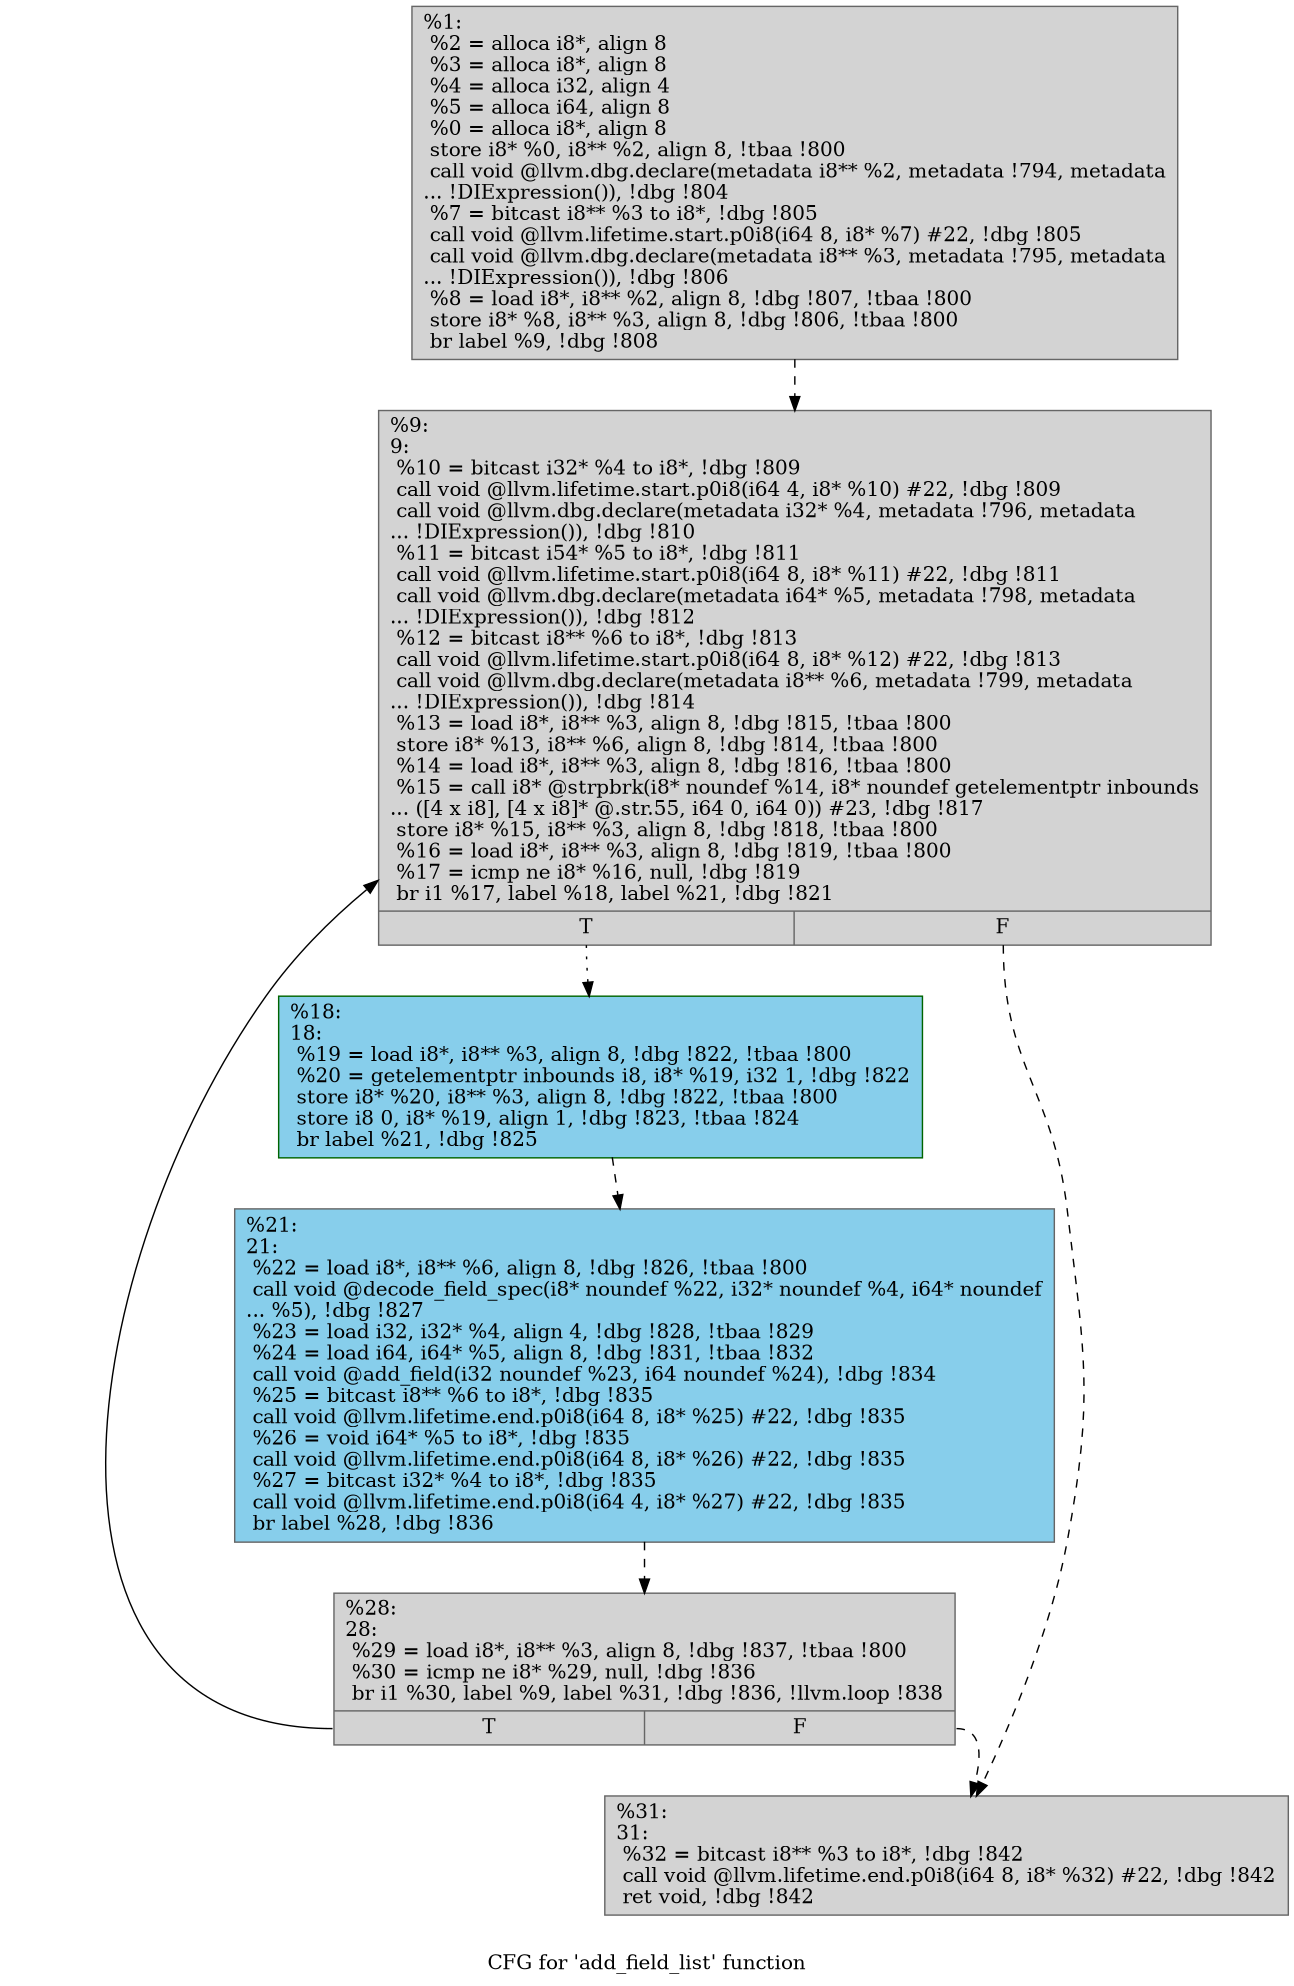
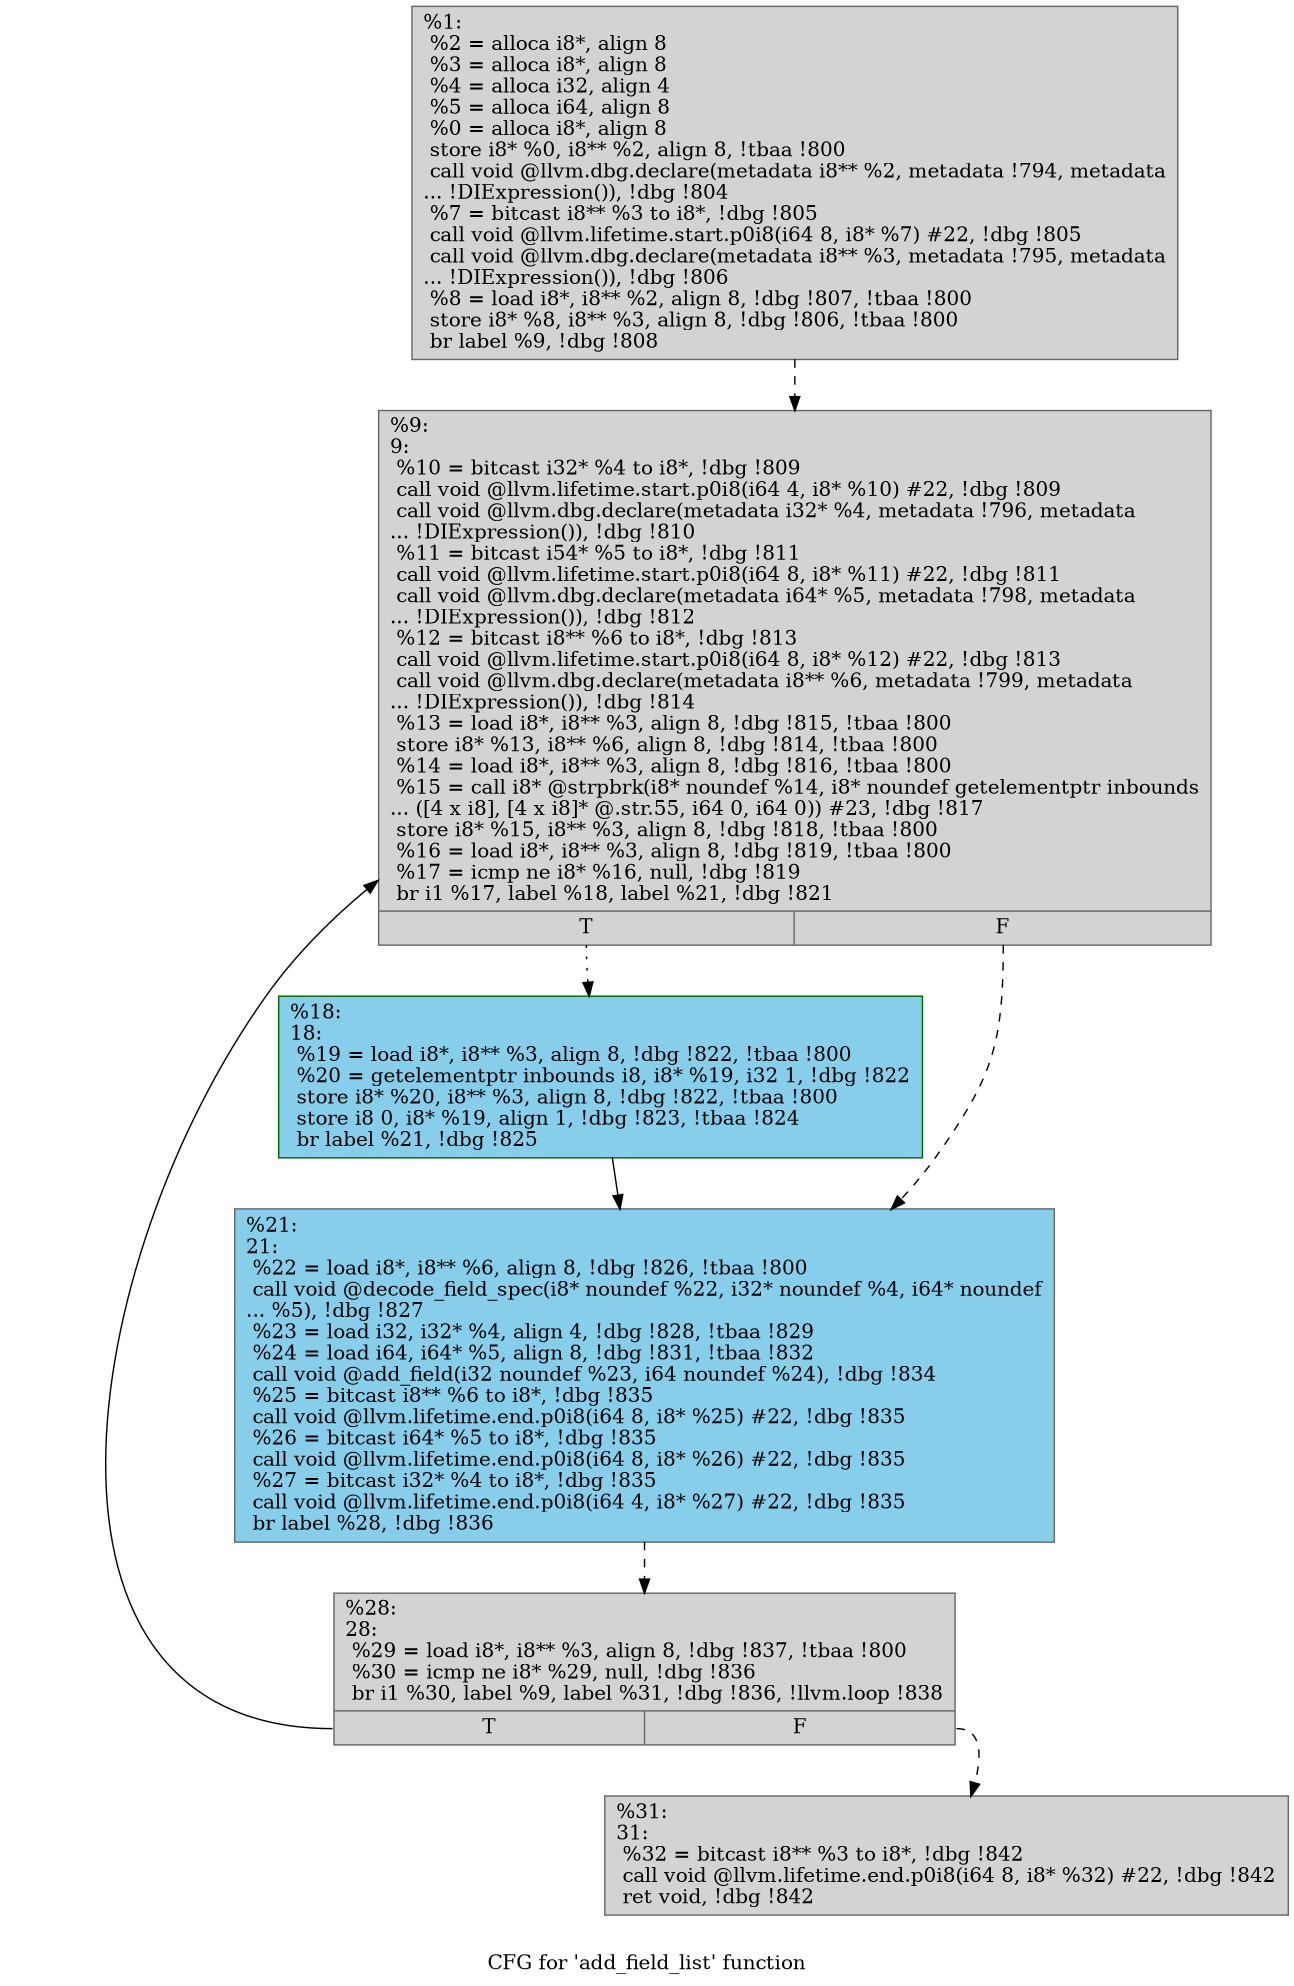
(615, 1176) -> (615, 1176)
(1083, 1367) -> (981, 1083)
(438, 1439) -> (452, 1439)
